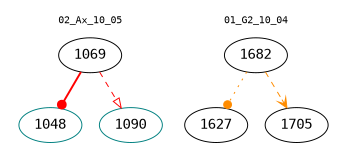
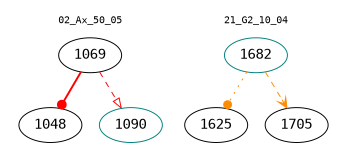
(91, 21) -> (91, 21)
(256, 21) -> (256, 21)
(256, 55) -> (256, 55)
(50, 125) -> (50, 125)
(216, 125) -> (216, 125)
